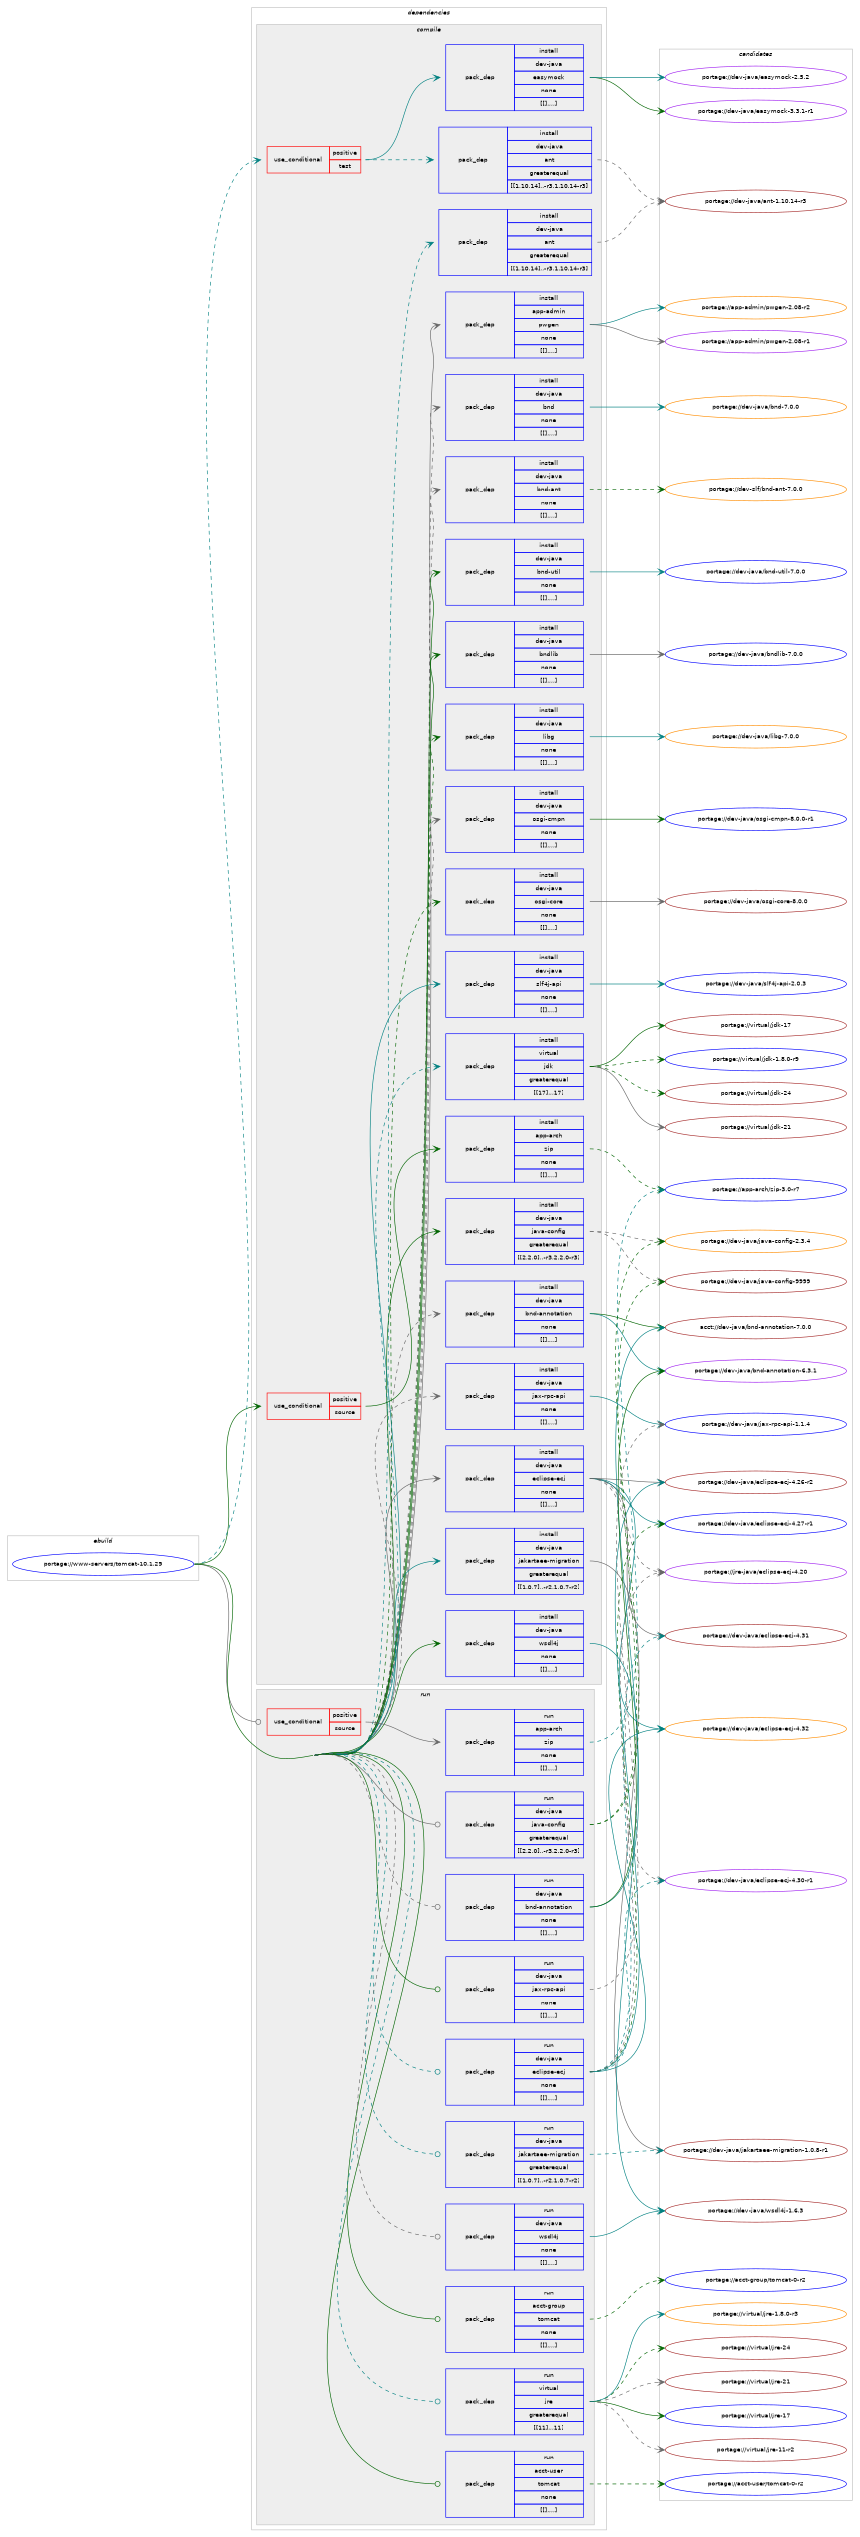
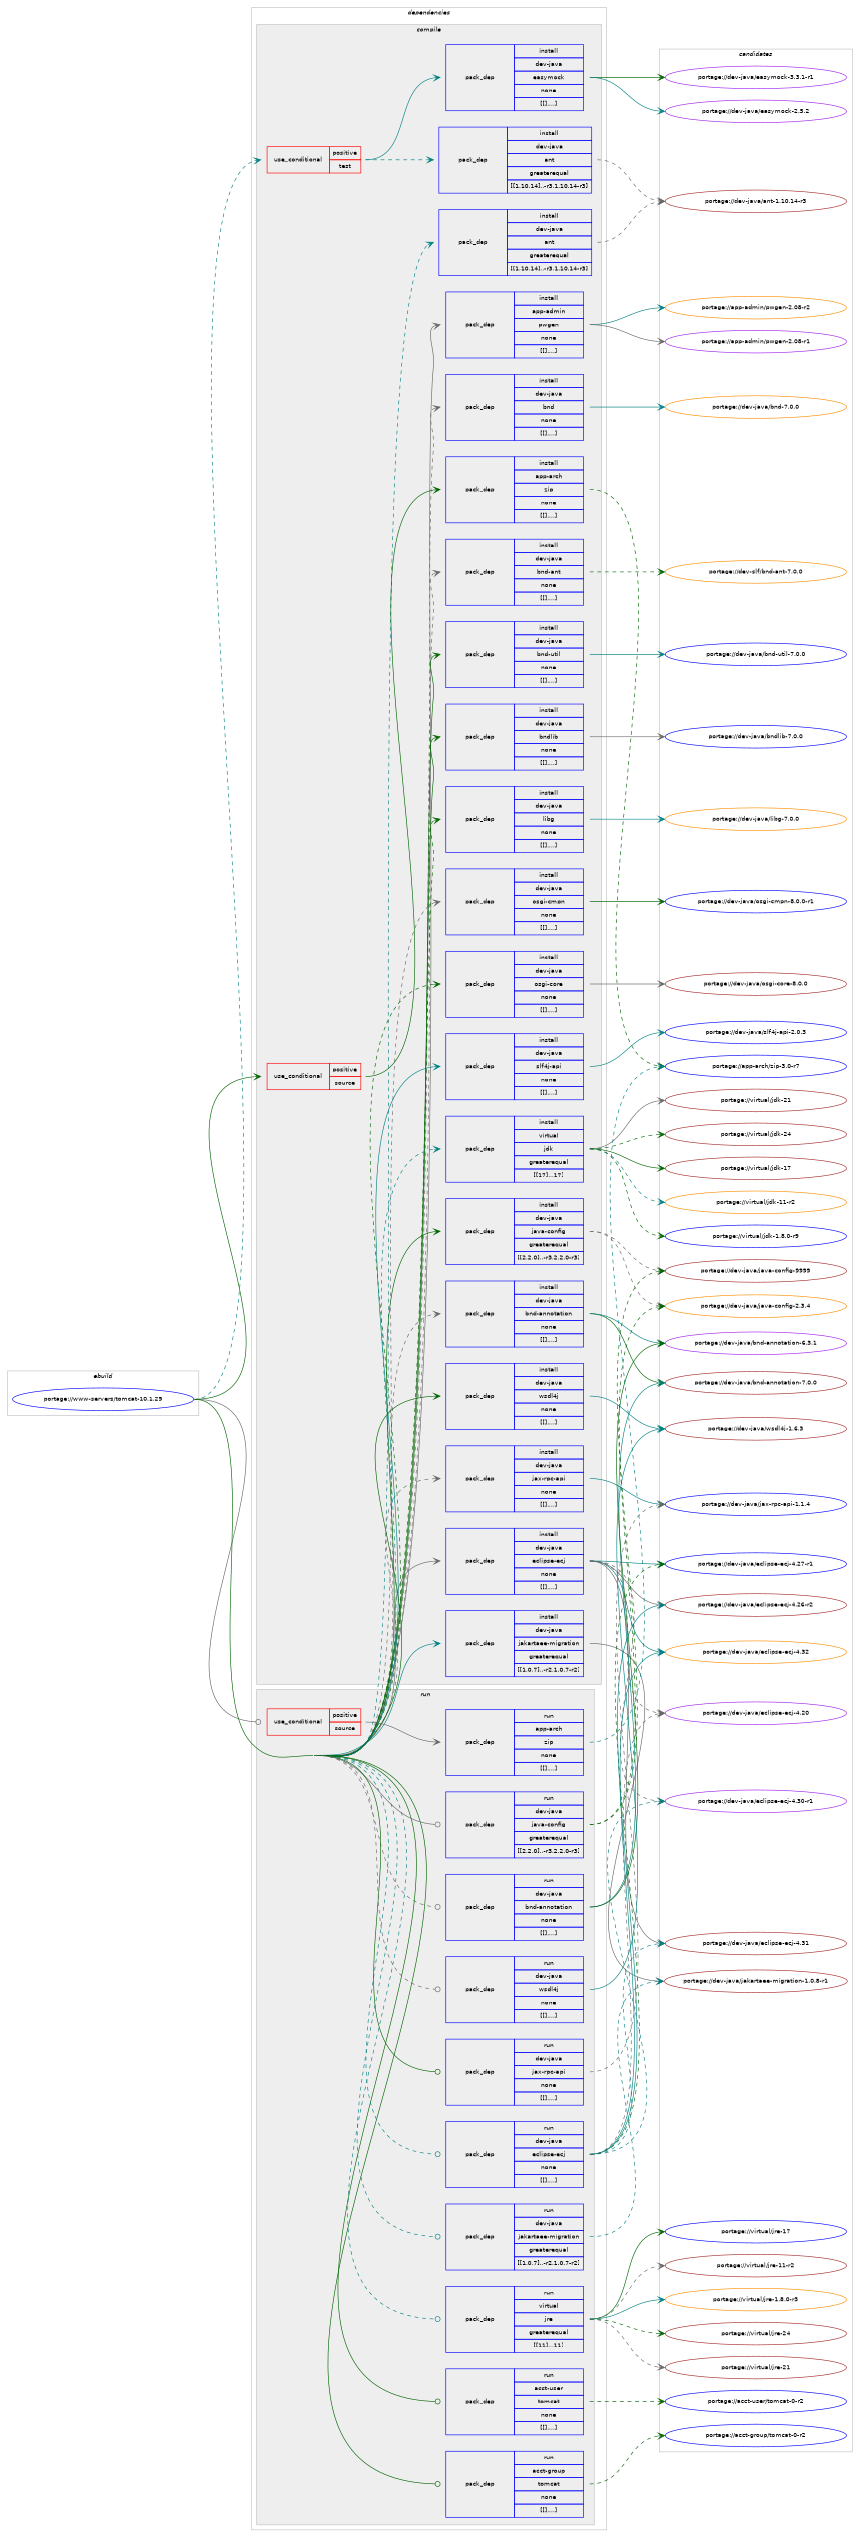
none -> (756, 1202)
(756, 1328) -> (756, 1383)
(756, 1572) -> (756, 1713)
